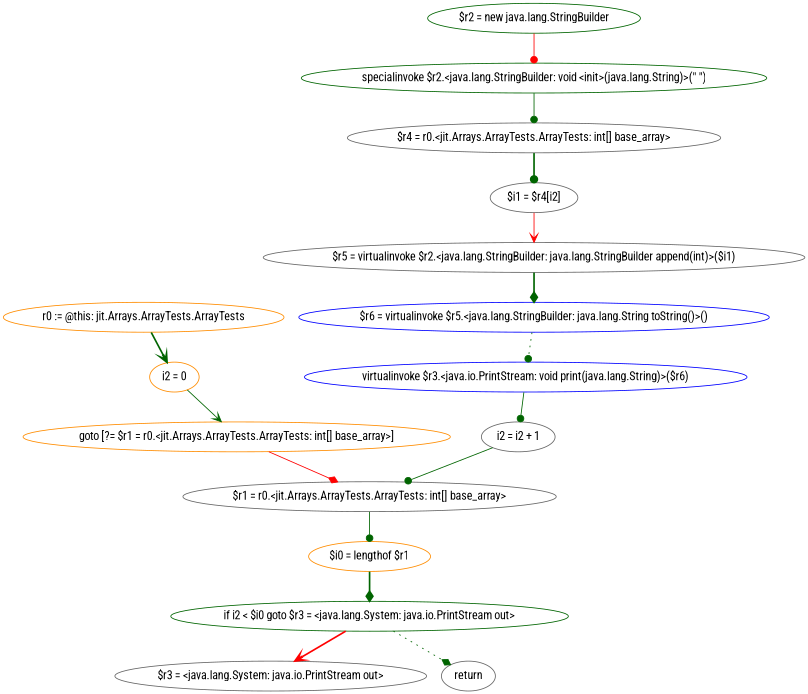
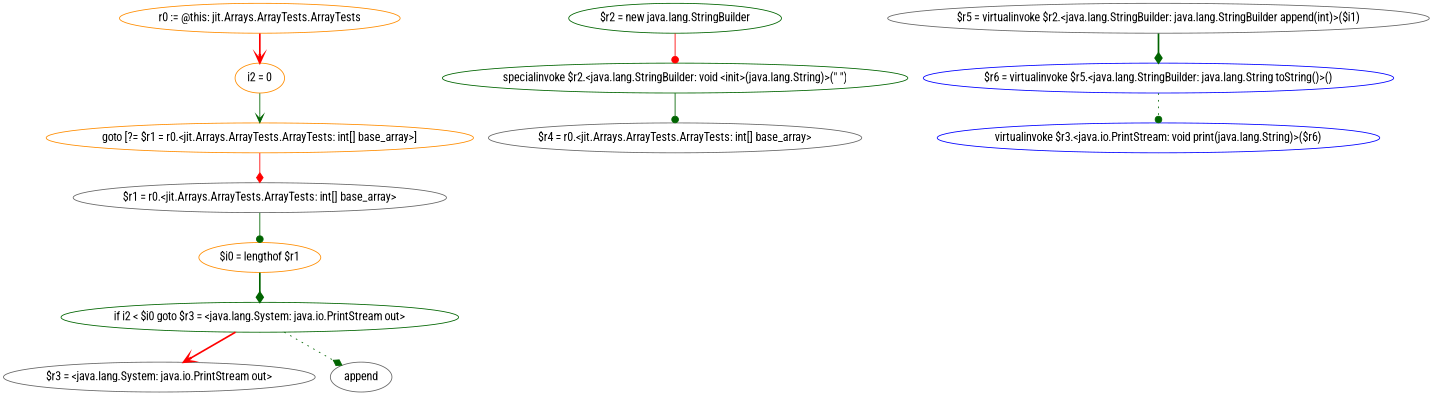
(534, 198) -> none
(157, 344) -> (260, 44)
(518, 437) -> none
(468, 676) -> (361, 377)
